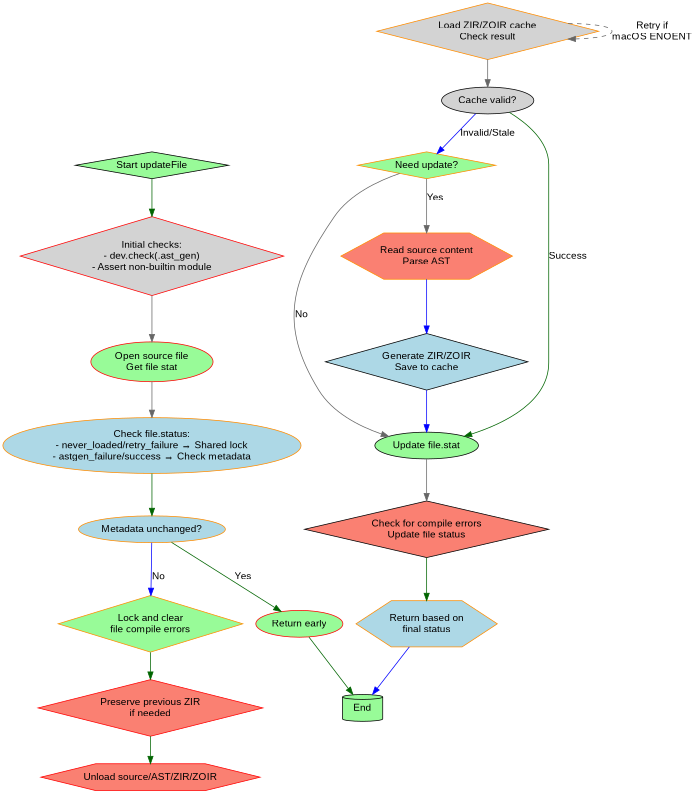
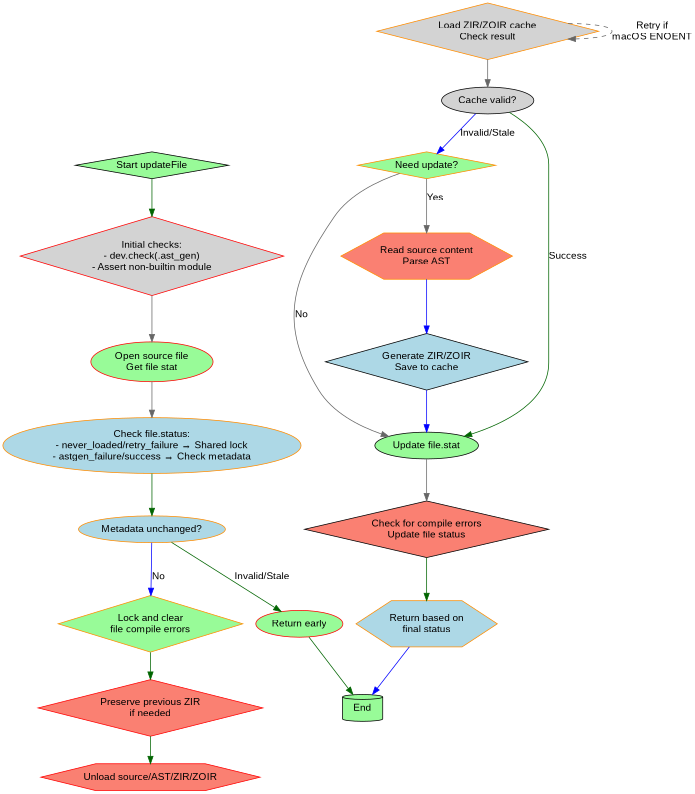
(243, 577) -> (262, 577)
